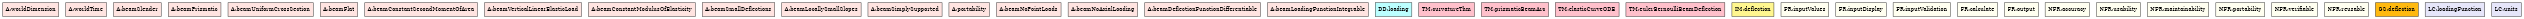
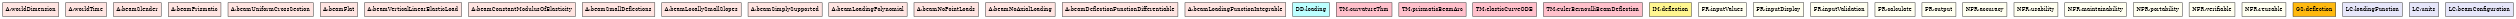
(421, 10) -> none
(969, 10) -> (868, 10)
none -> (2479, 10)
